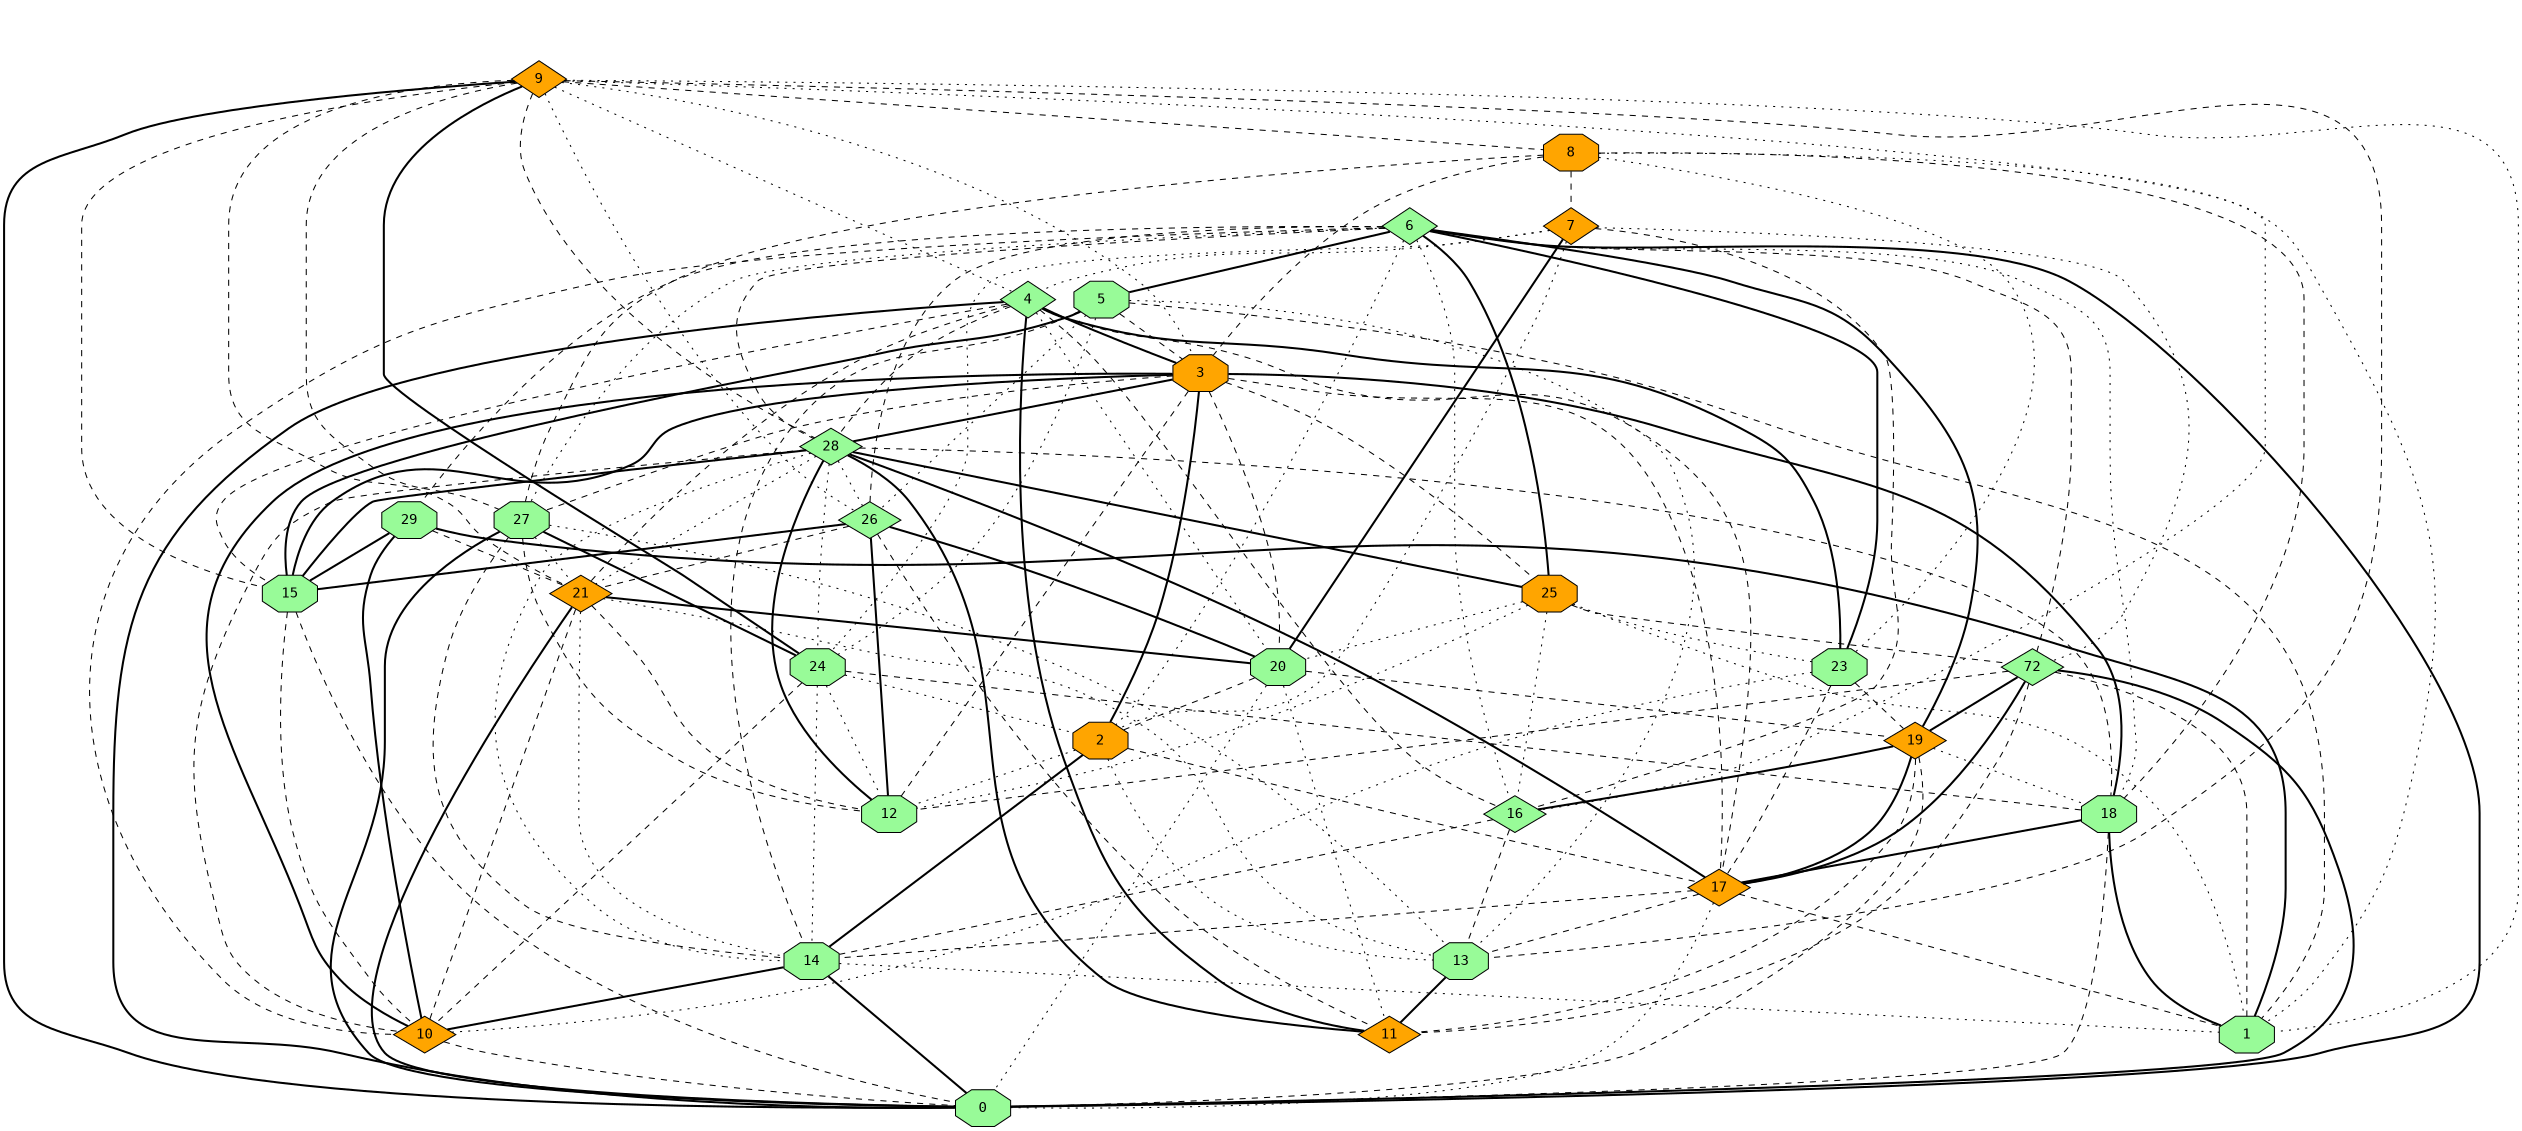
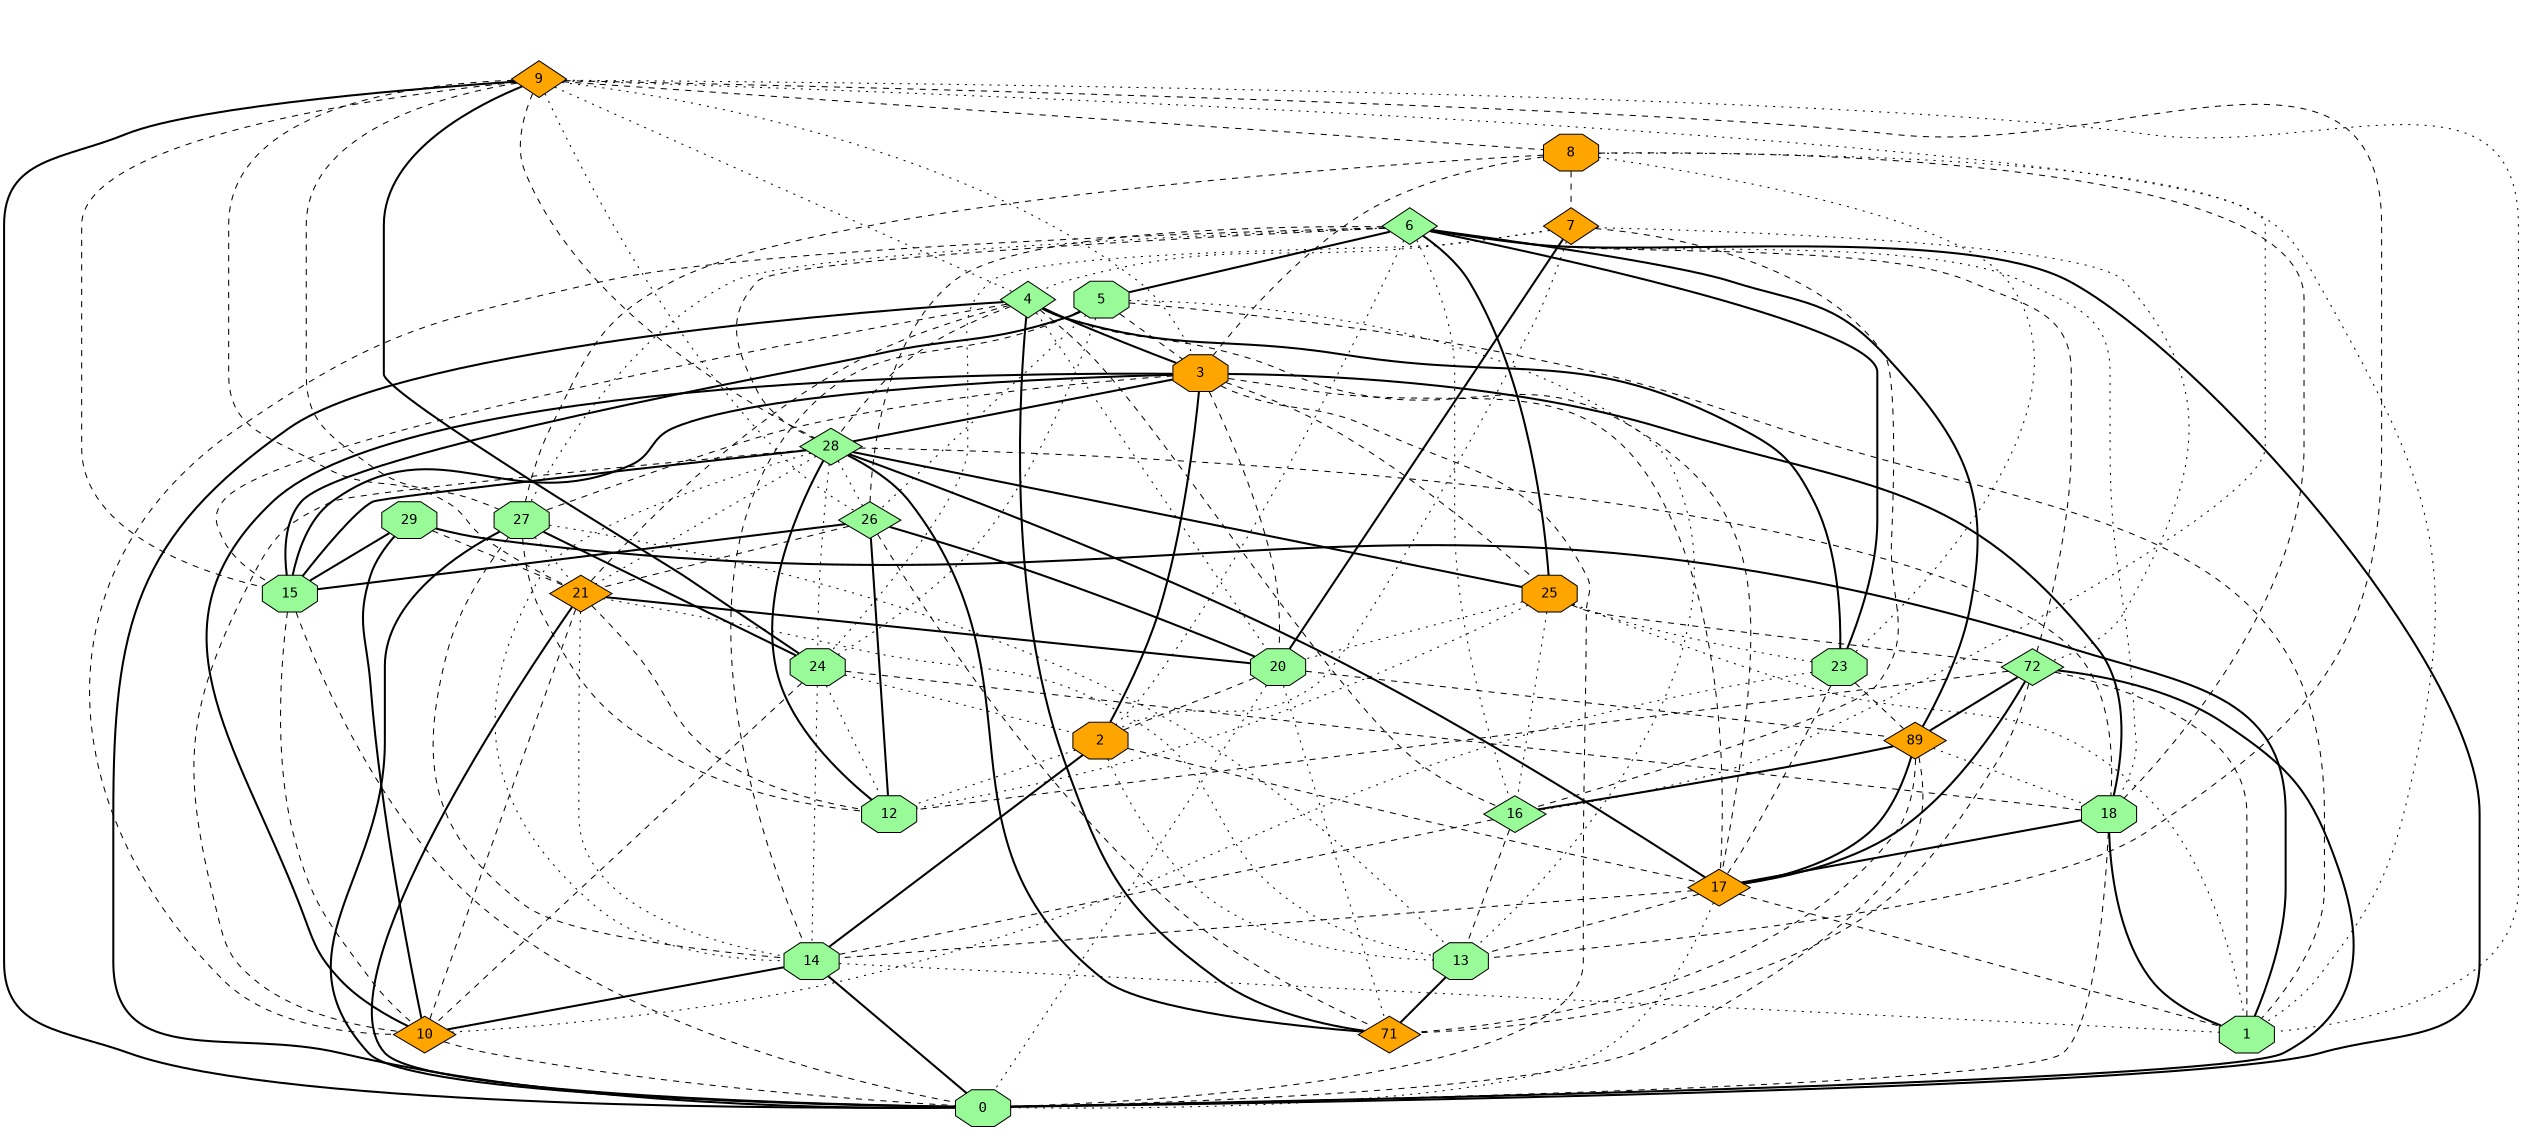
(857, 246) -> none
(1045, 594) -> (1583, 934)
(1915, 741) -> (1915, 741)
(1389, 1035) -> (1389, 1035)
